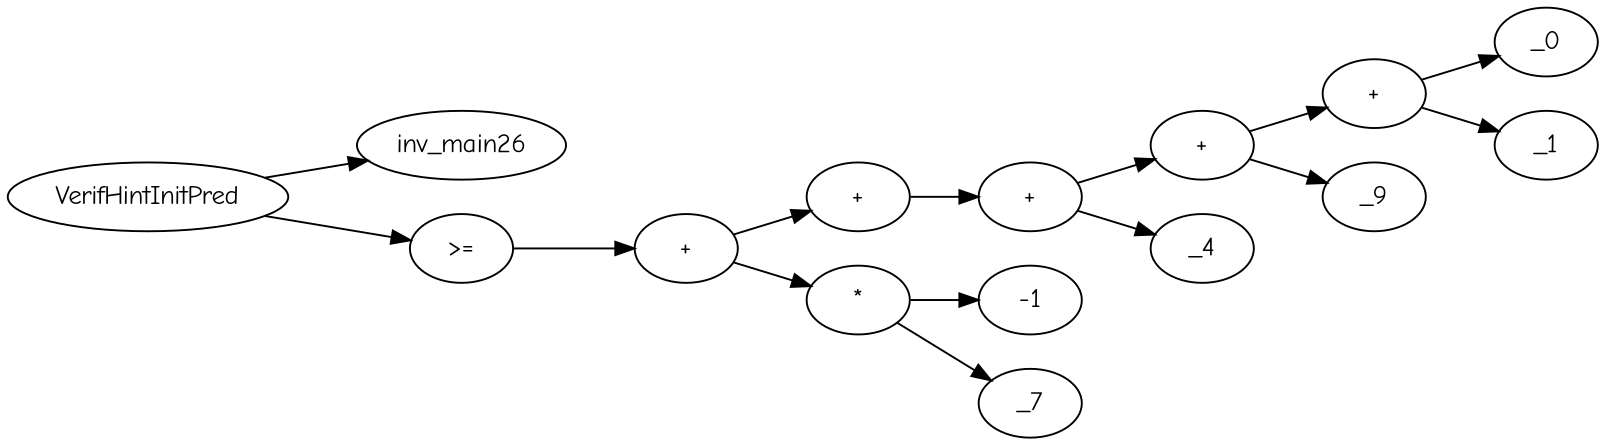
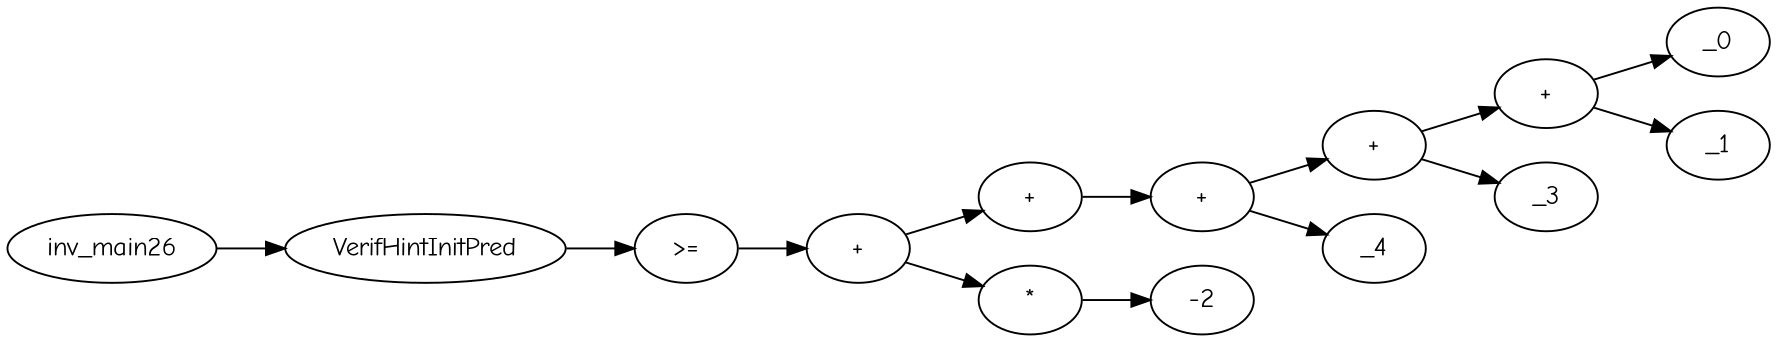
(307, 171) -> (241, 248)
(1374, 197) -> (1546, 197)
(1030, 300) -> (1202, 300)
(1030, 403) -> none
